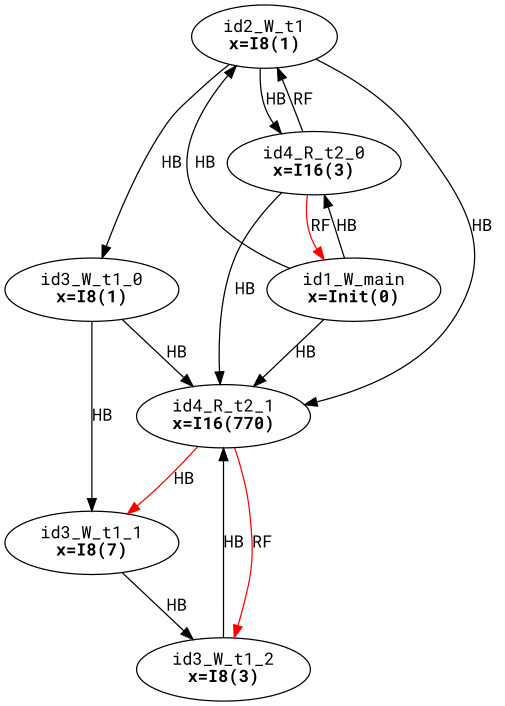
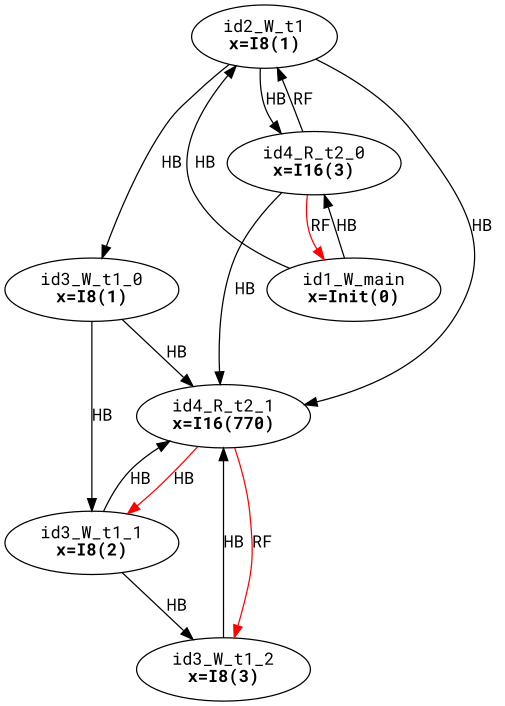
(293, 348) -> (126, 475)
(92, 550) -> (92, 550)
